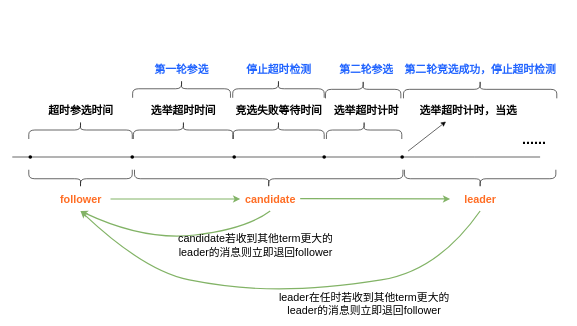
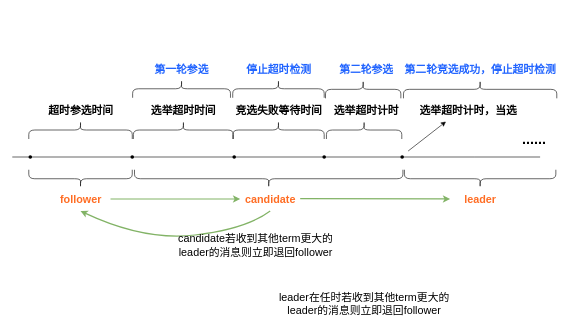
(281, 289) -> none
